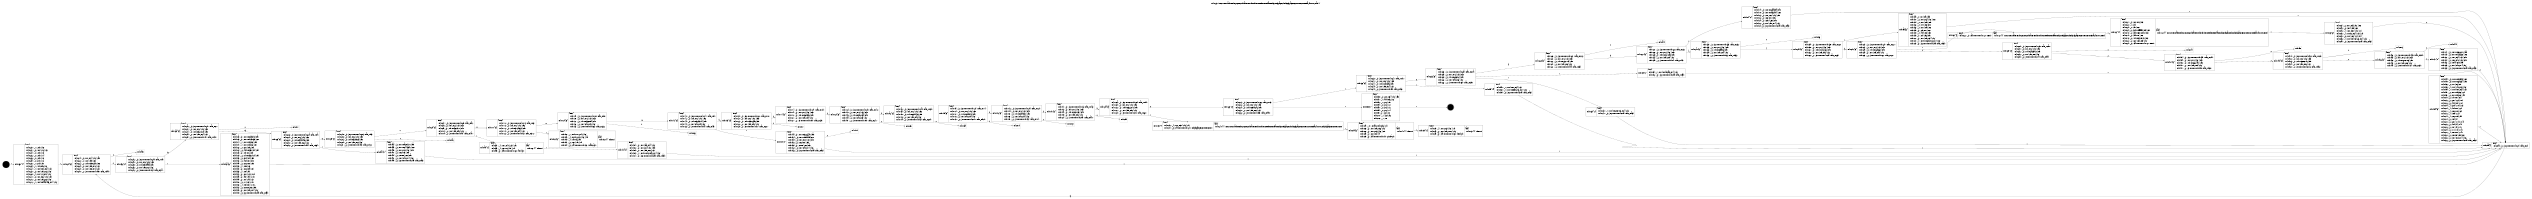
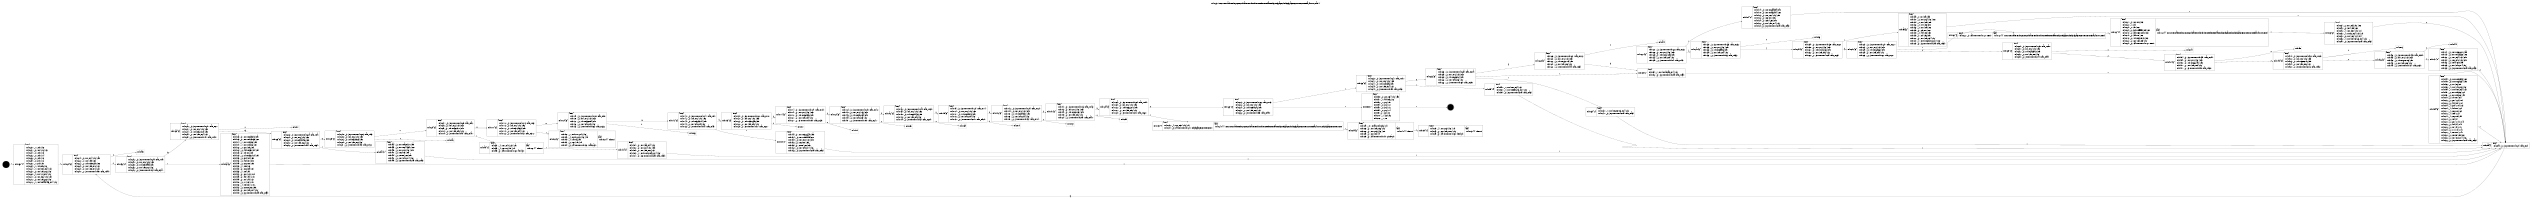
(1610, 58) -> (1610, 67)
none -> (935, 114)
(837, 135) -> (838, 126)
